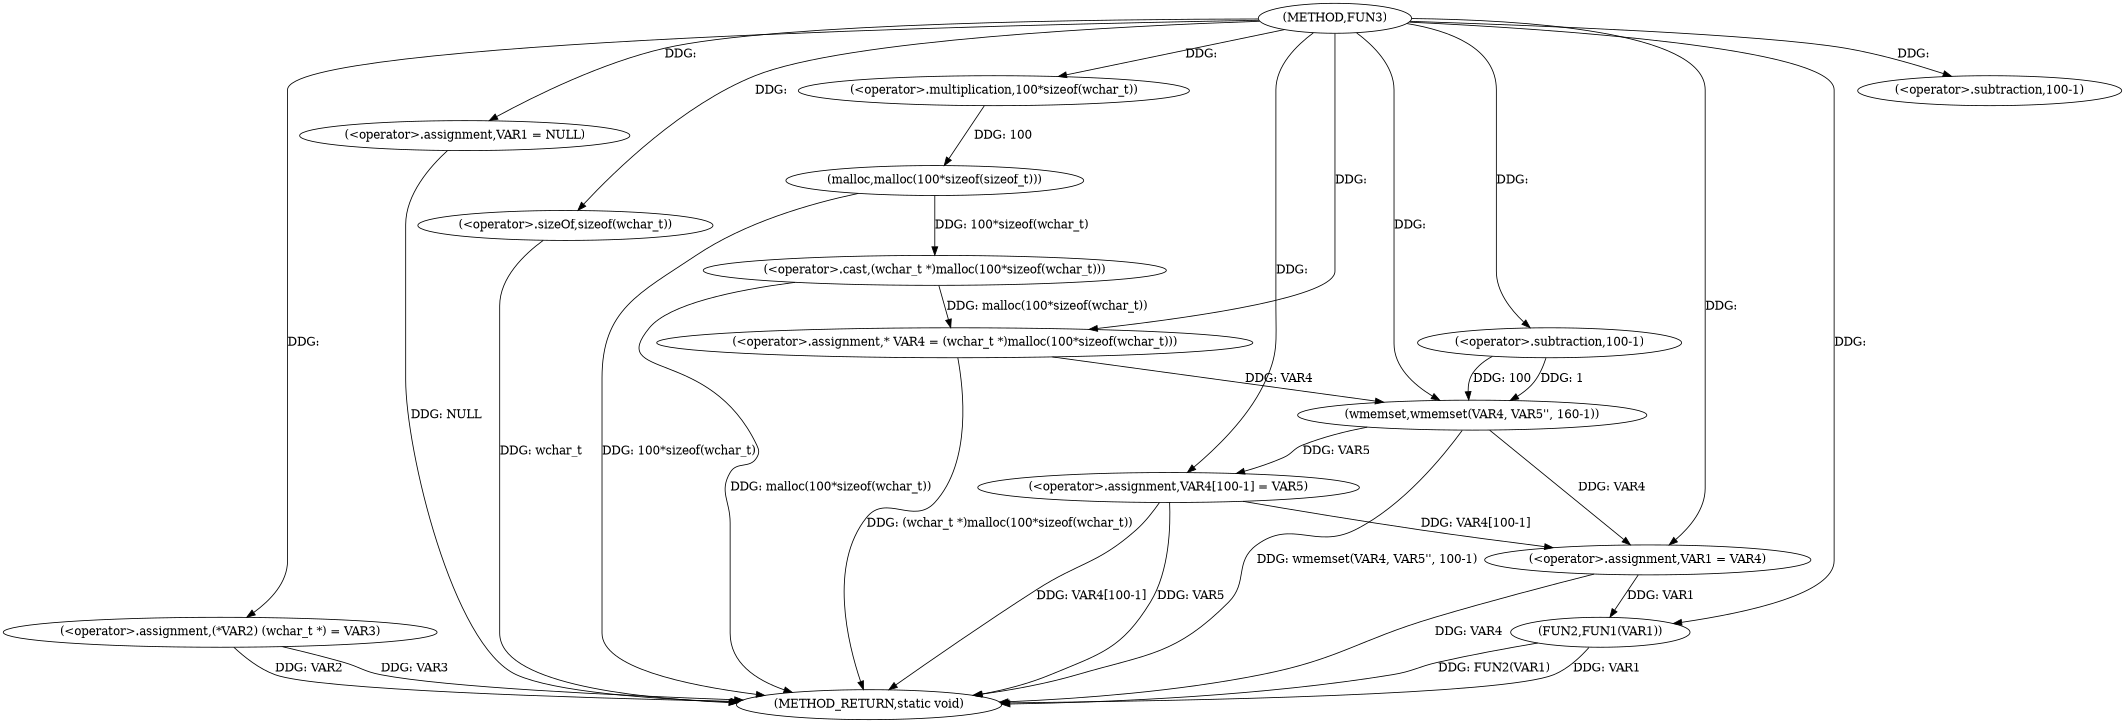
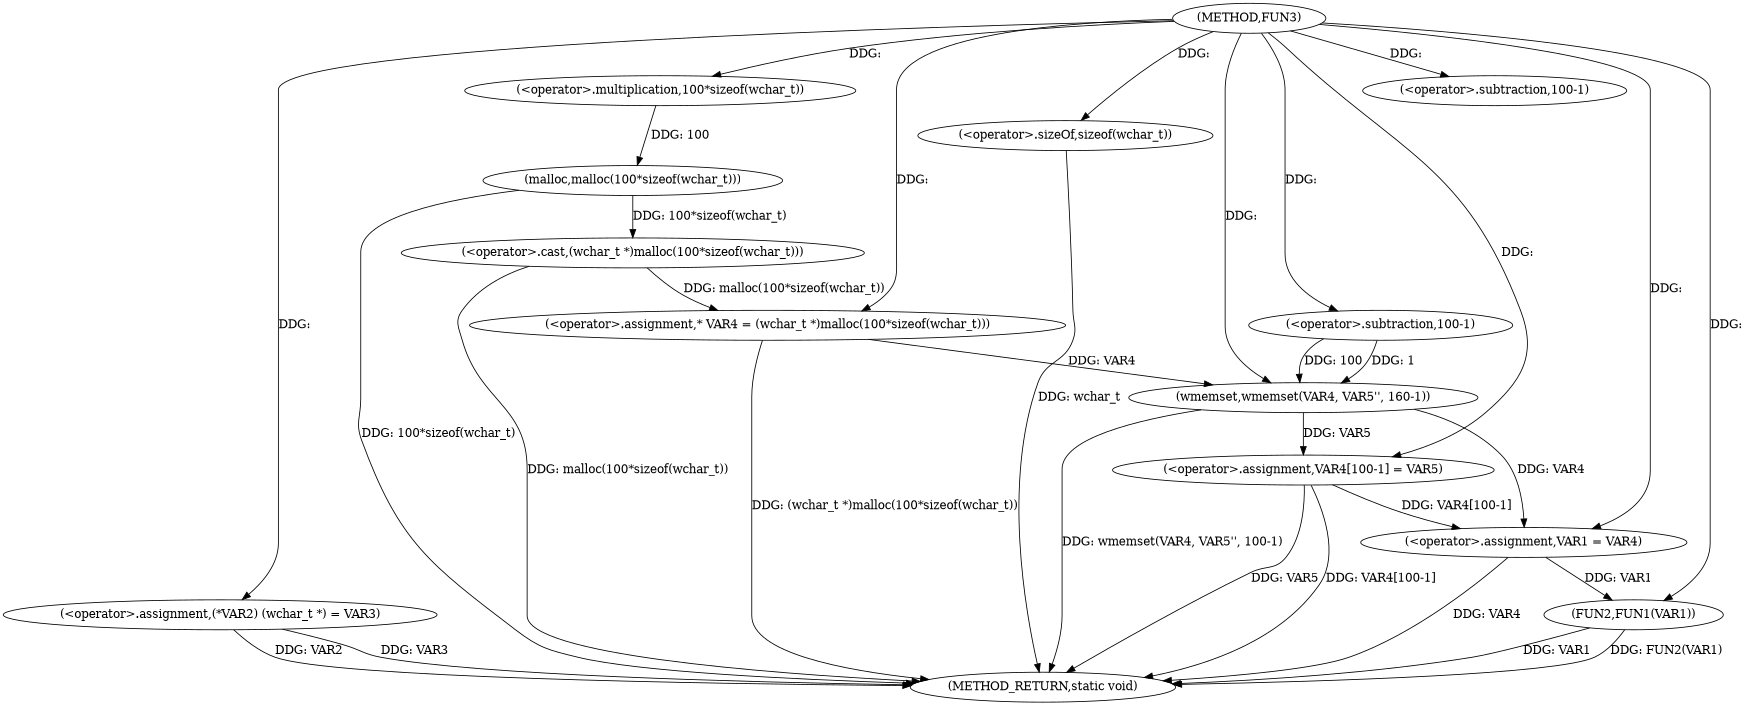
(465, 136) -> none
(935, 181) -> (633, 181)
